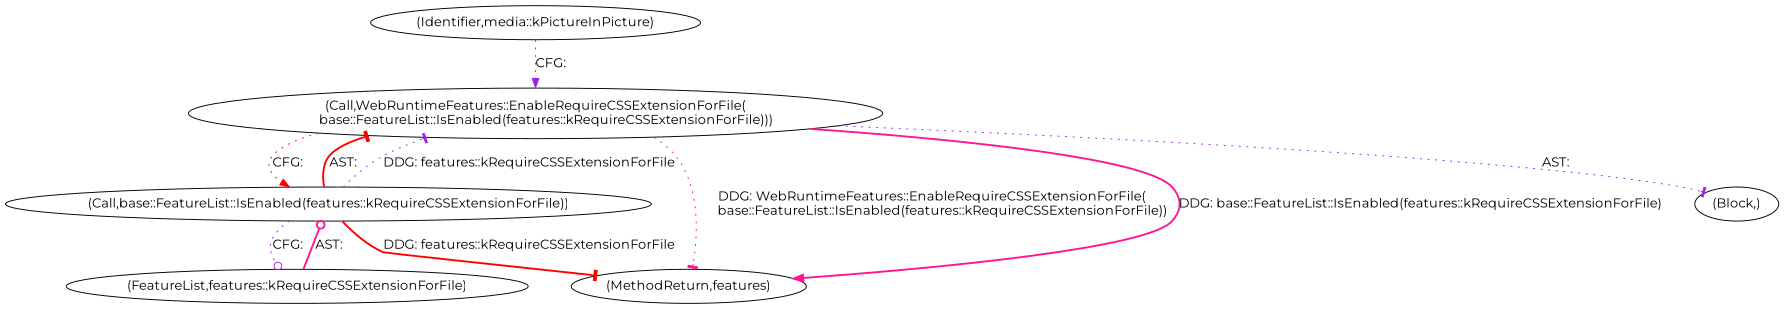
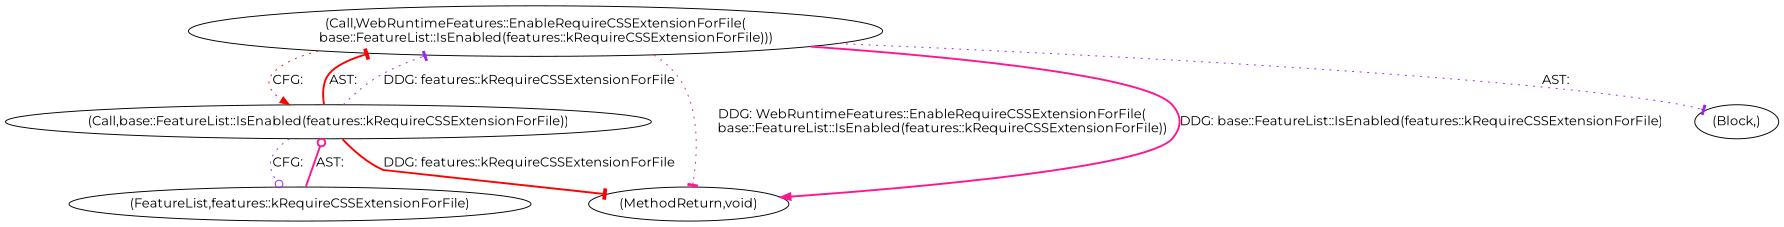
(536, 23) -> none
(689, 286) -> (689, 204)
